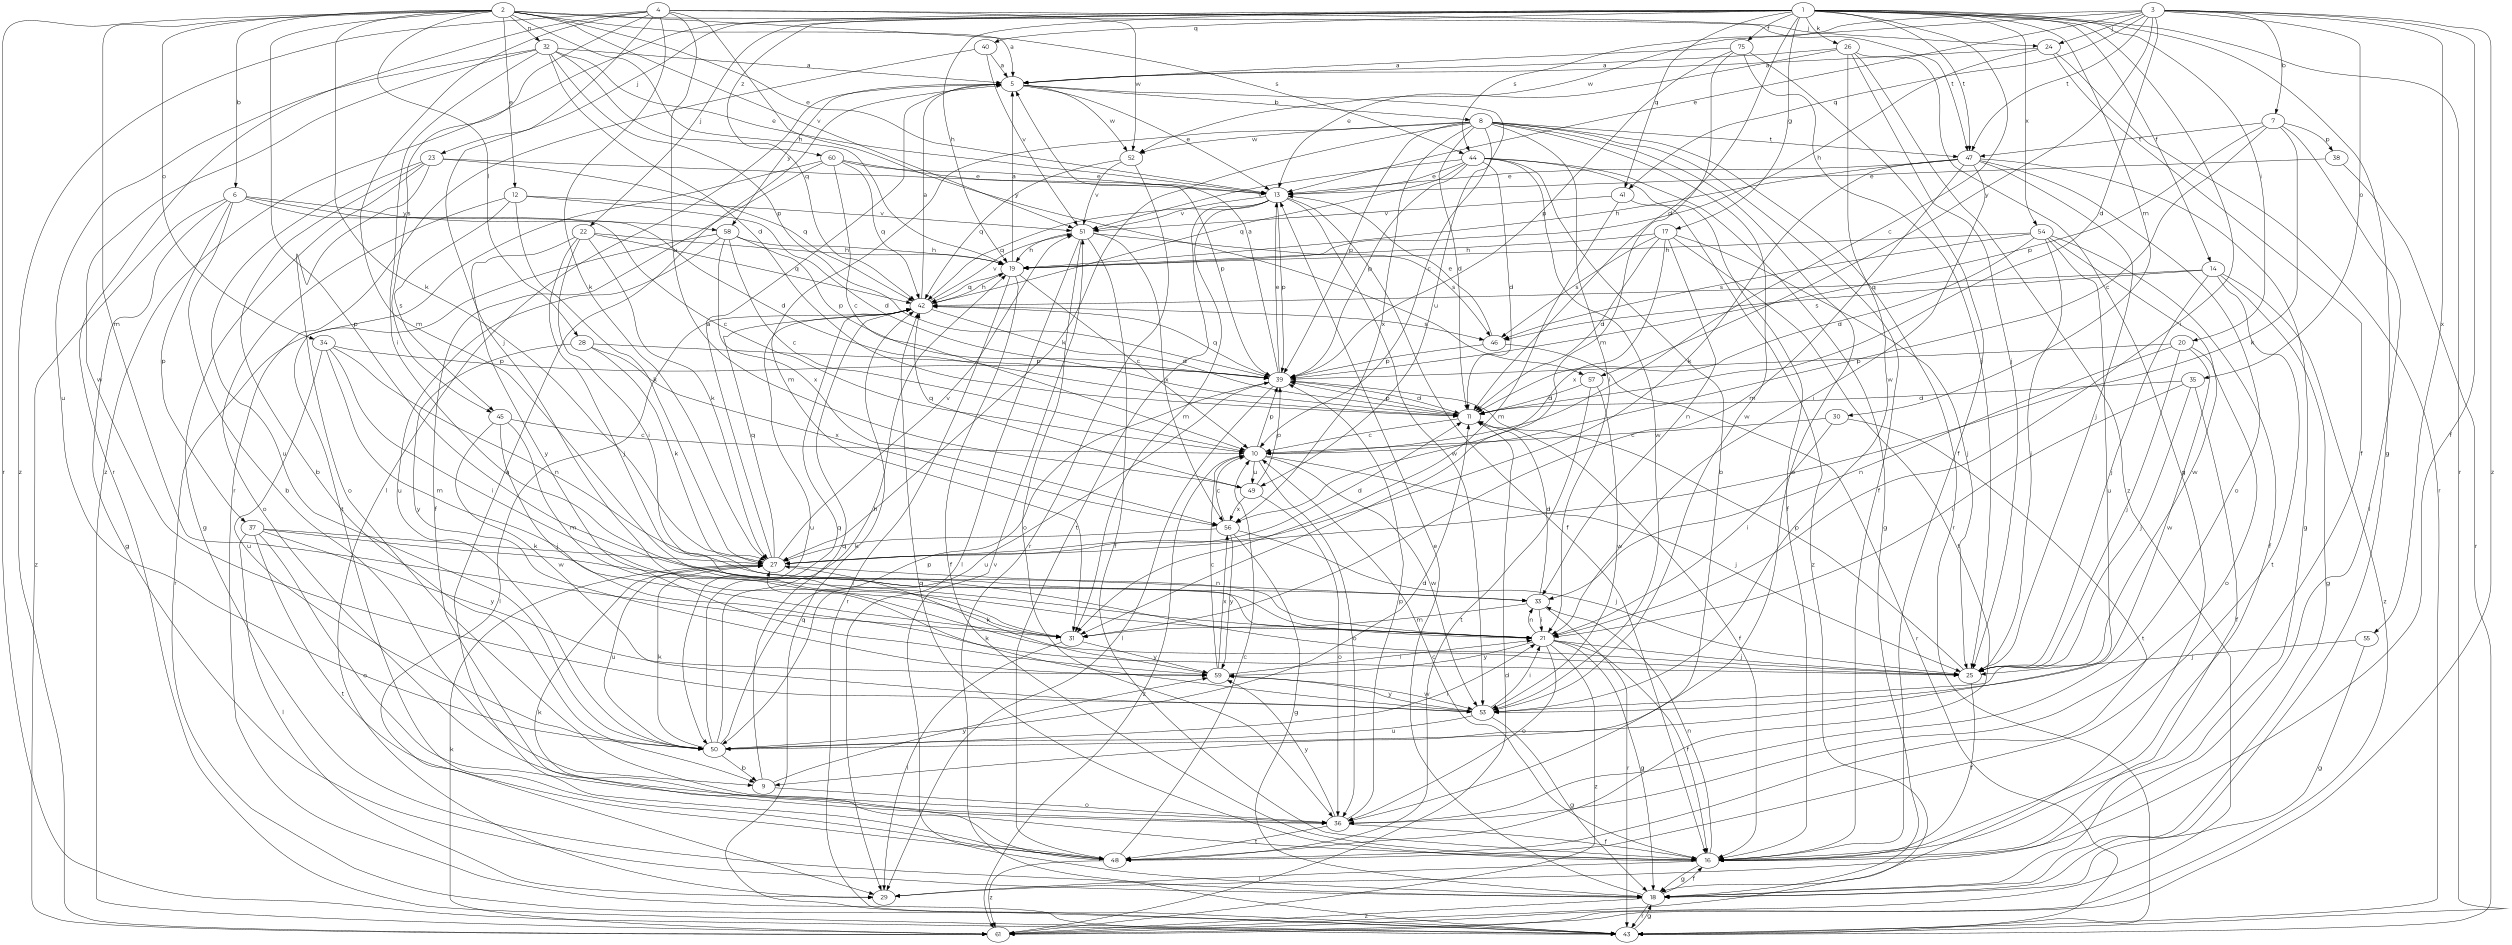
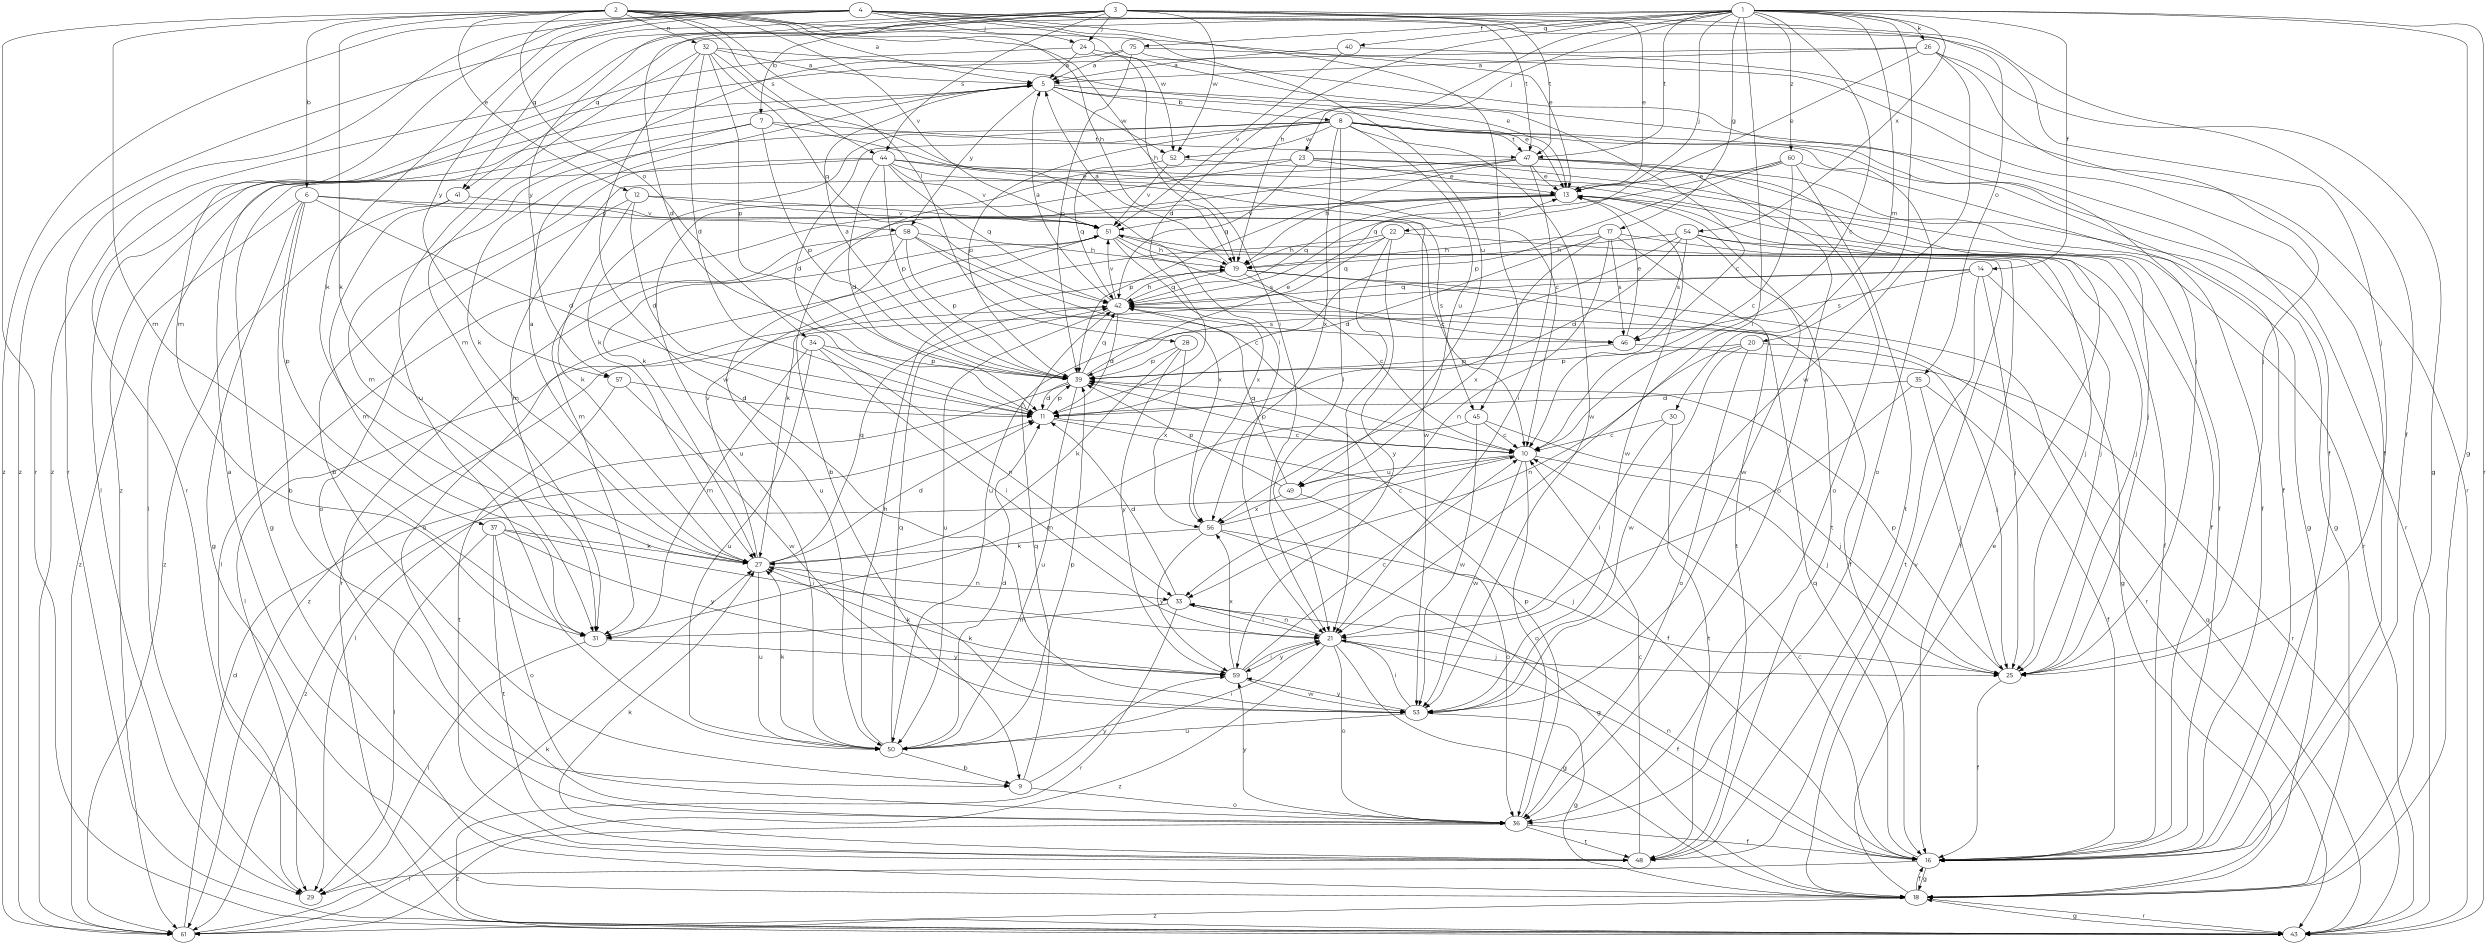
(1273, 19) -> (1247, 19)
(2337, 158) -> none
(356, 324) -> (1280, 324)
(2367, 639) -> none
(1024, 866) -> (840, 828)
